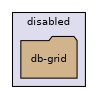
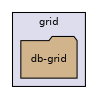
(49, 22) -> (49, 22)
